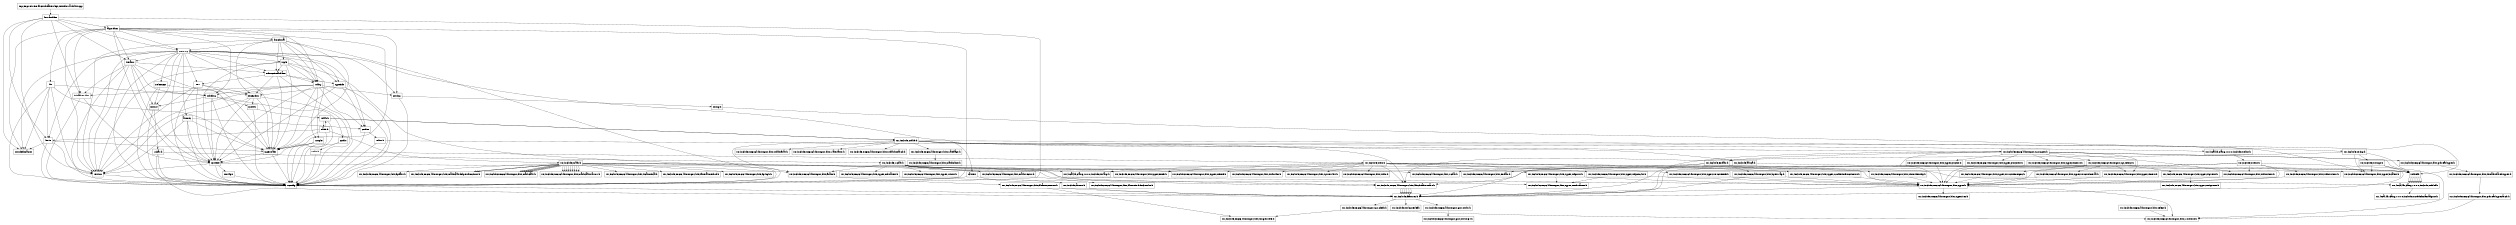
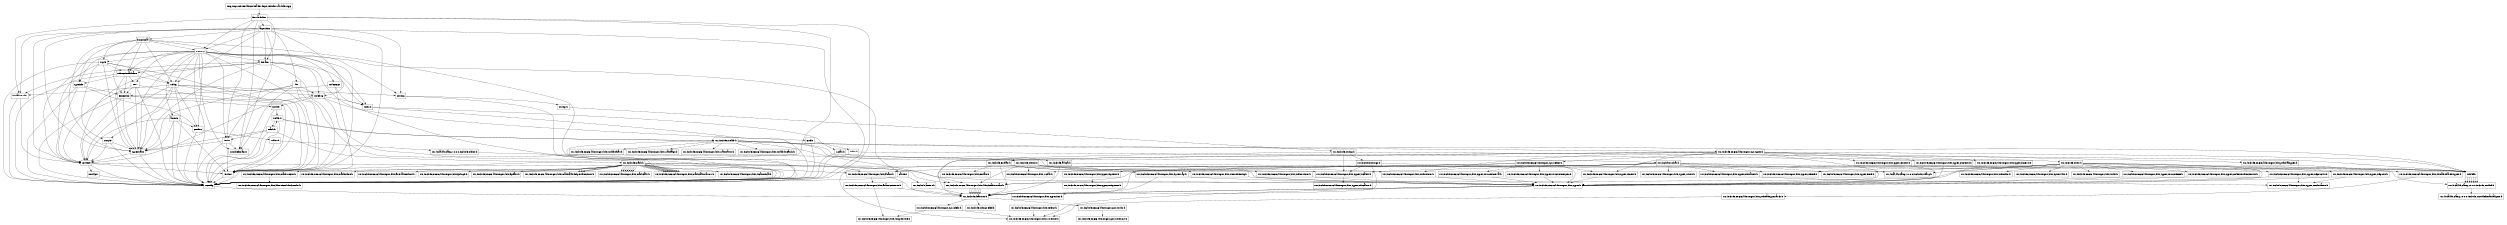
(935, 157) -> (489, 171)
none -> (1343, 185)
(761, 194) -> (926, 192)
